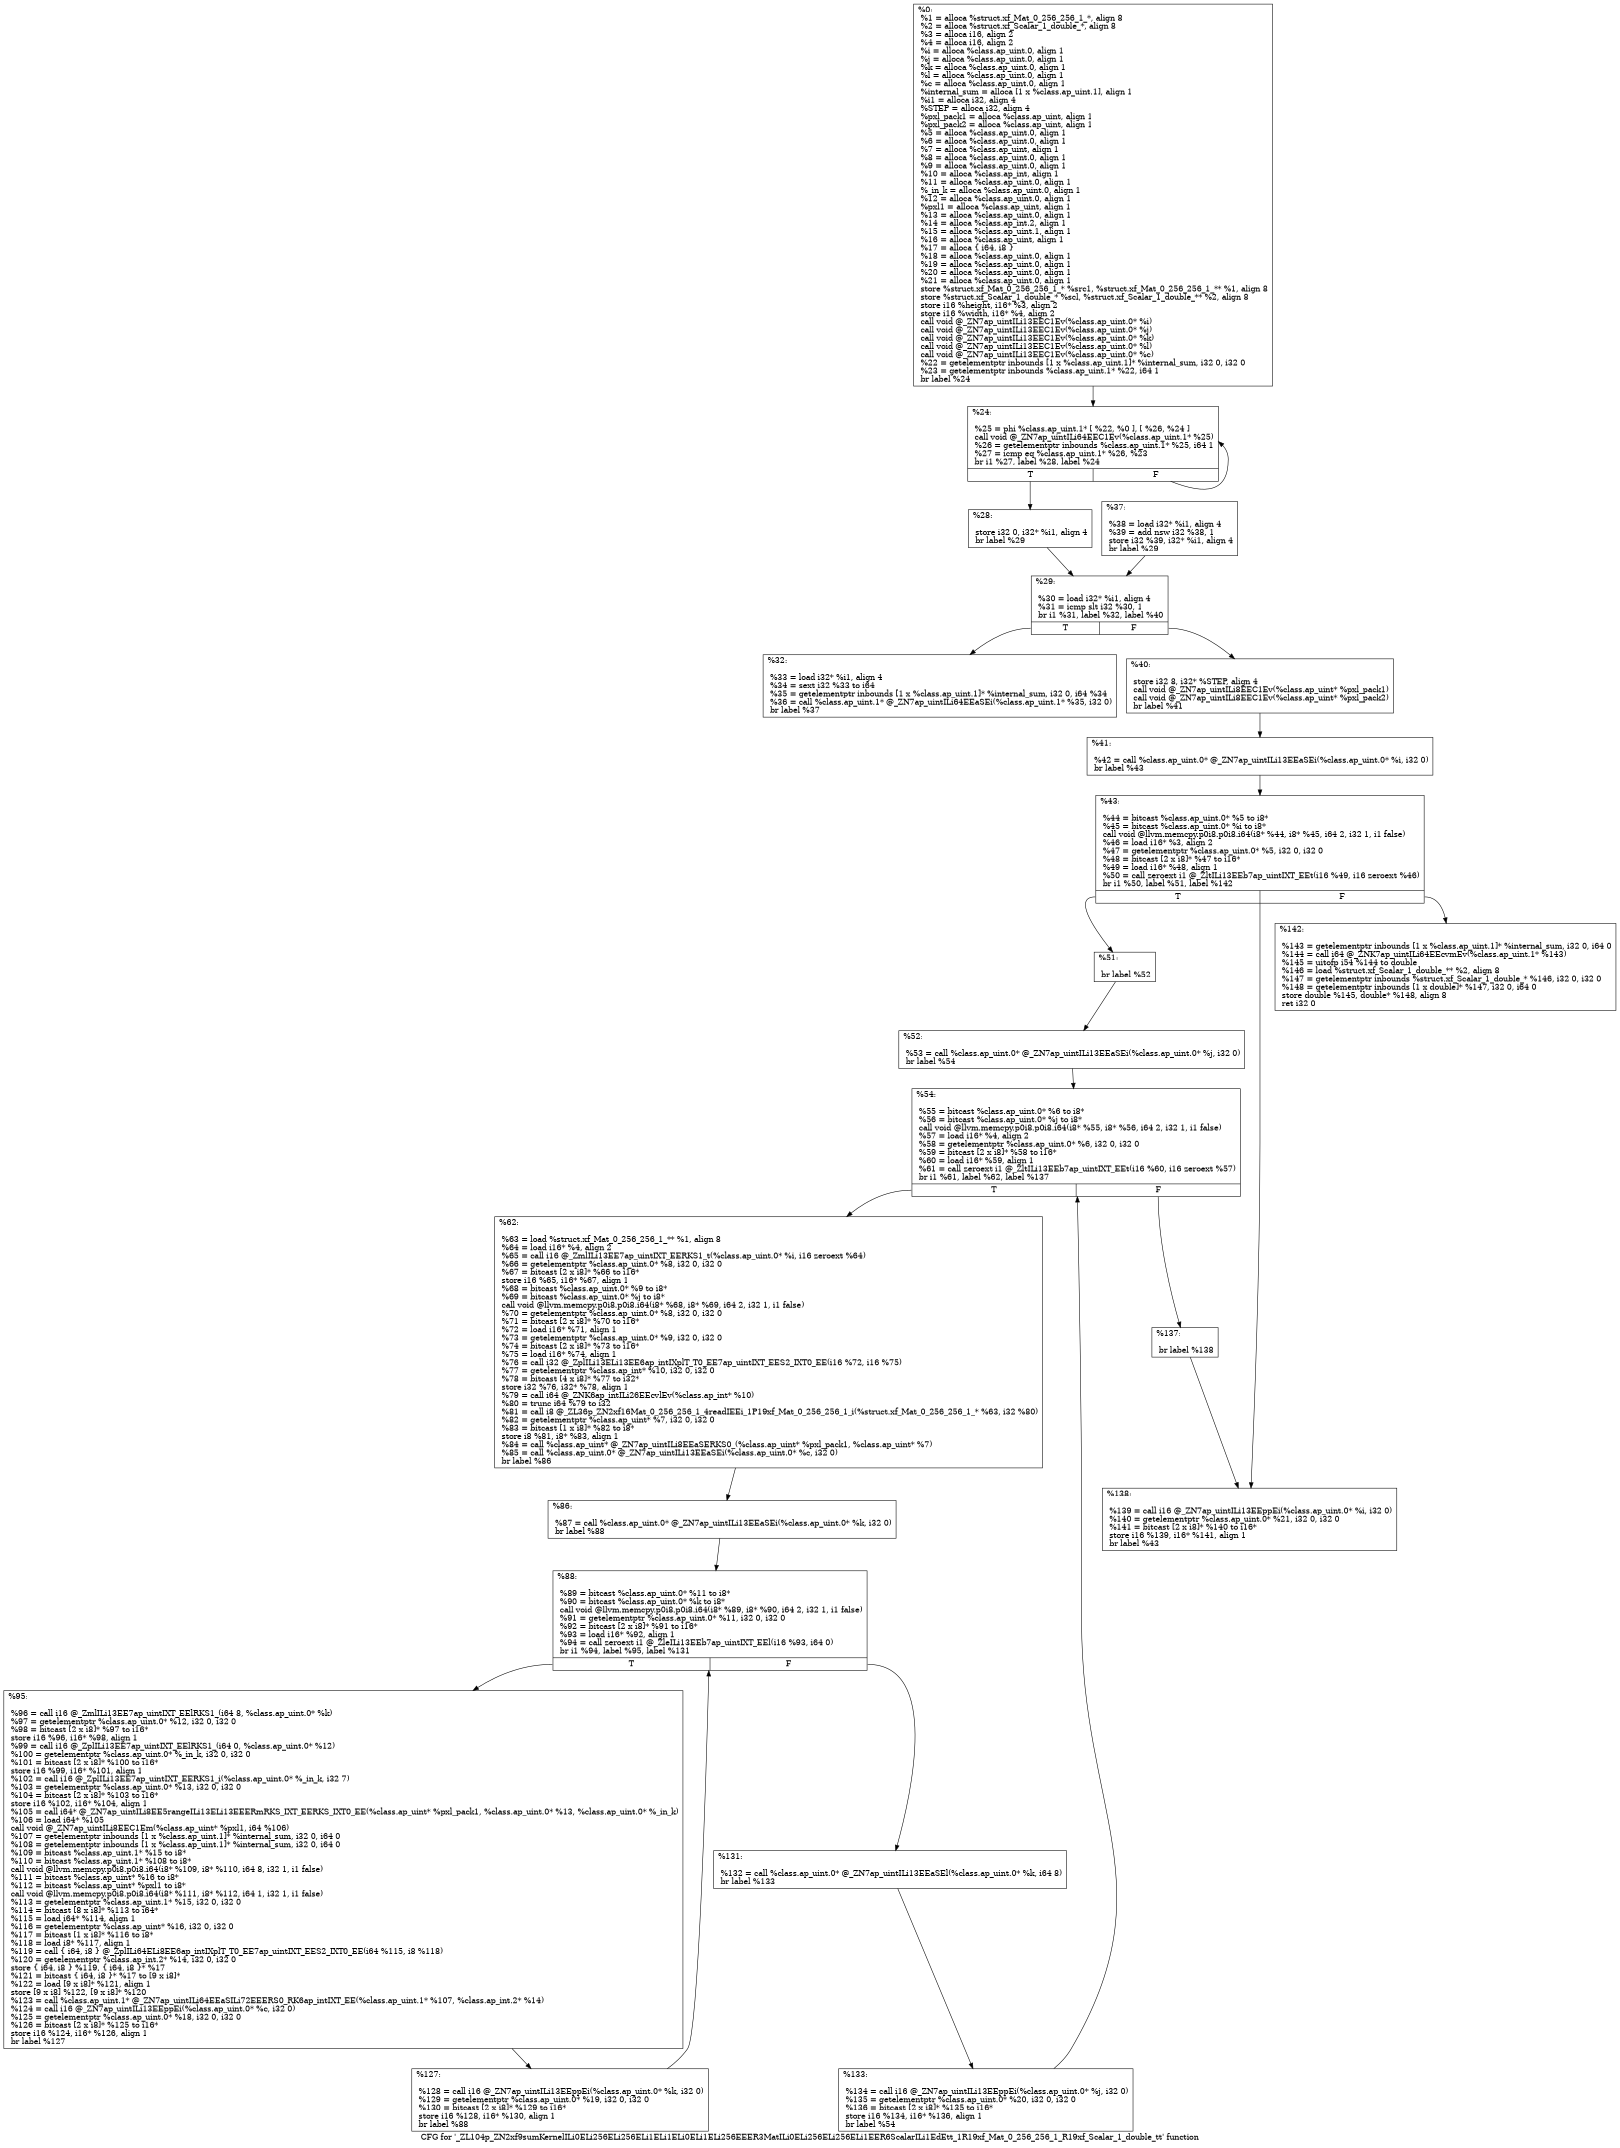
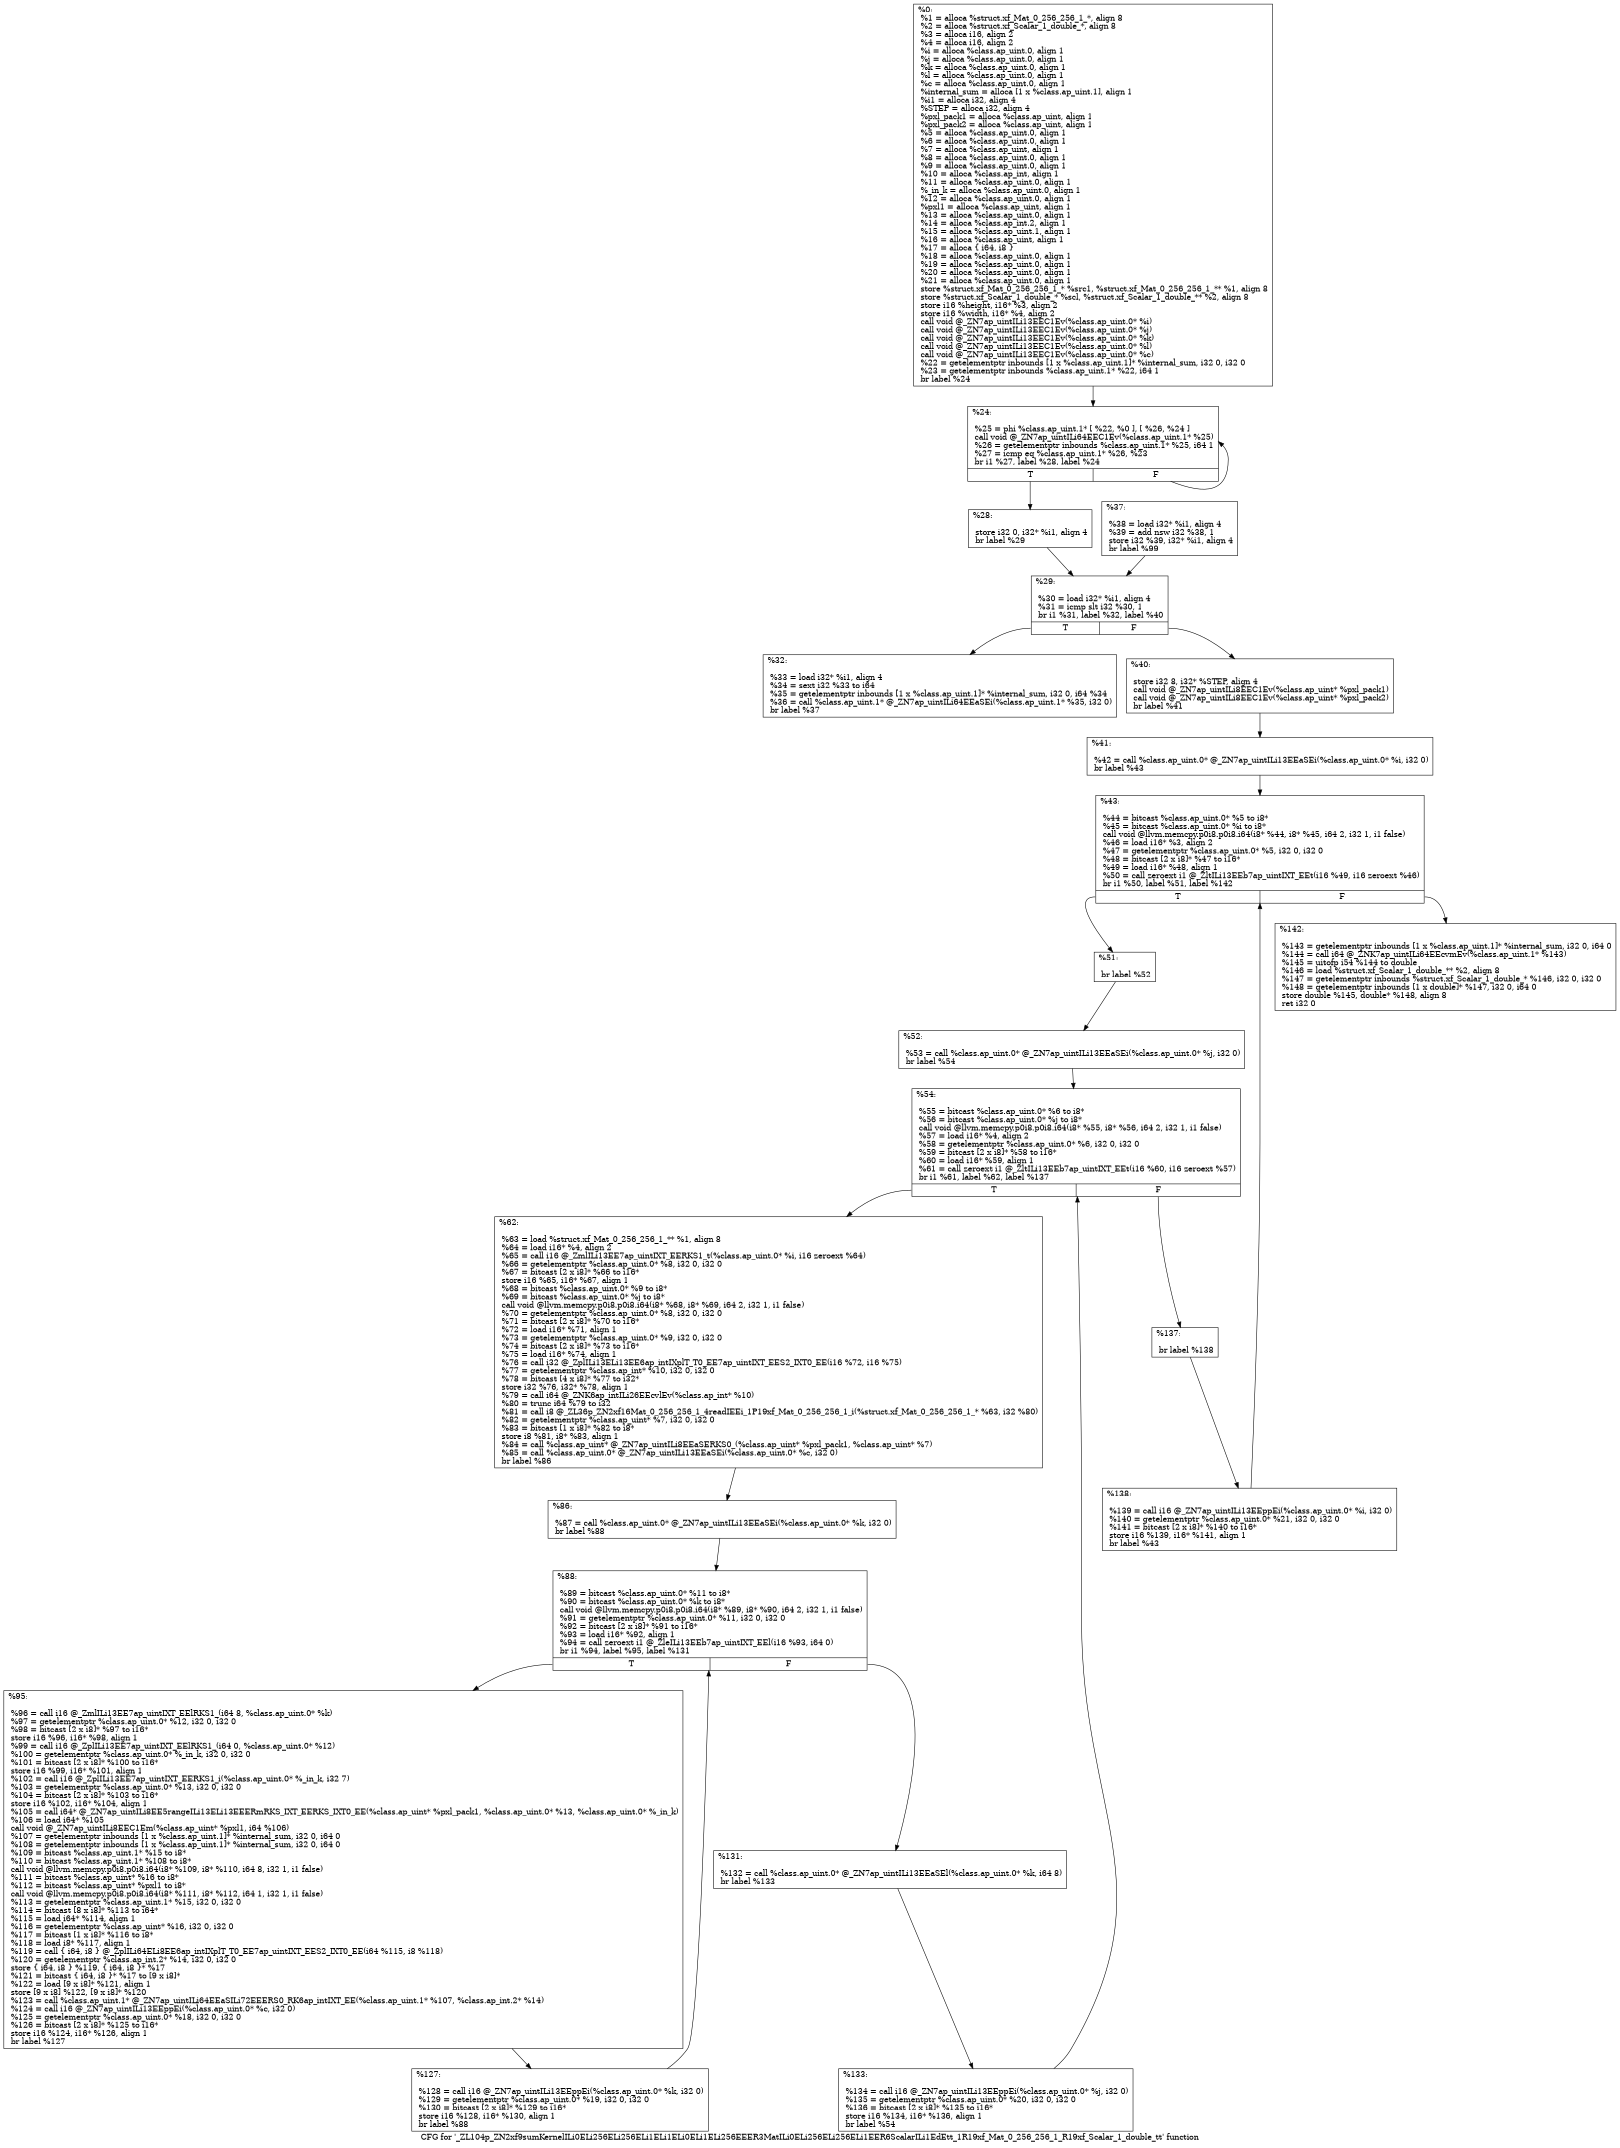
(1132, 549) -> (1132, 549)
(1260, 1193) -> (1260, 1199)
